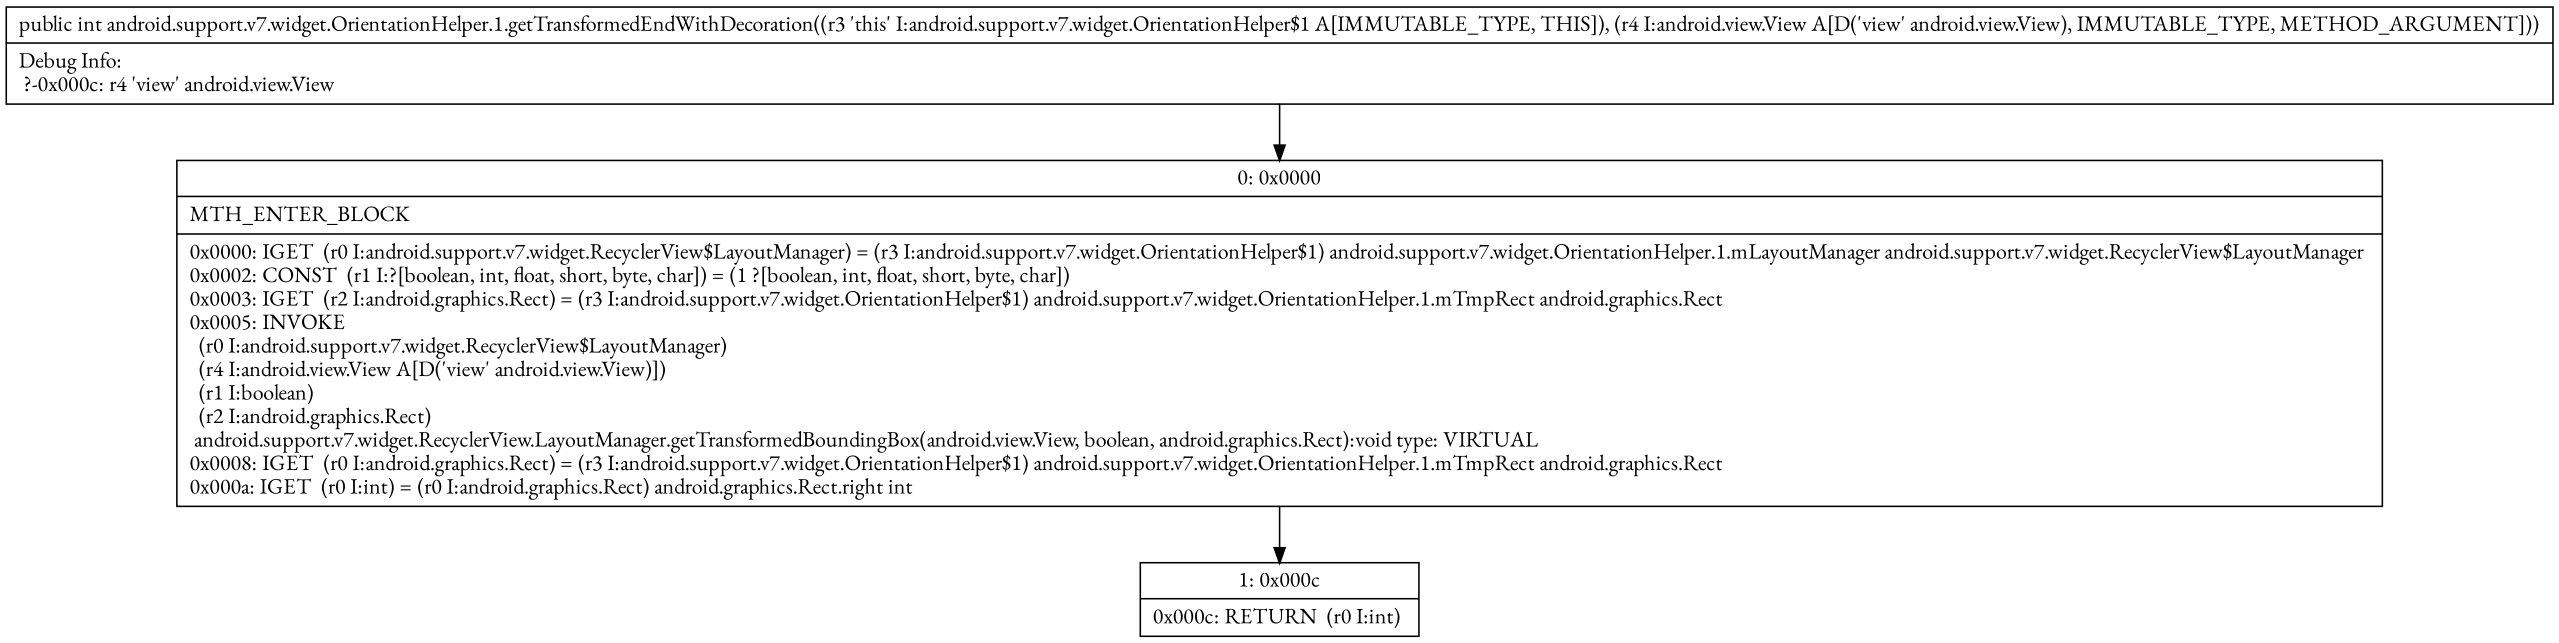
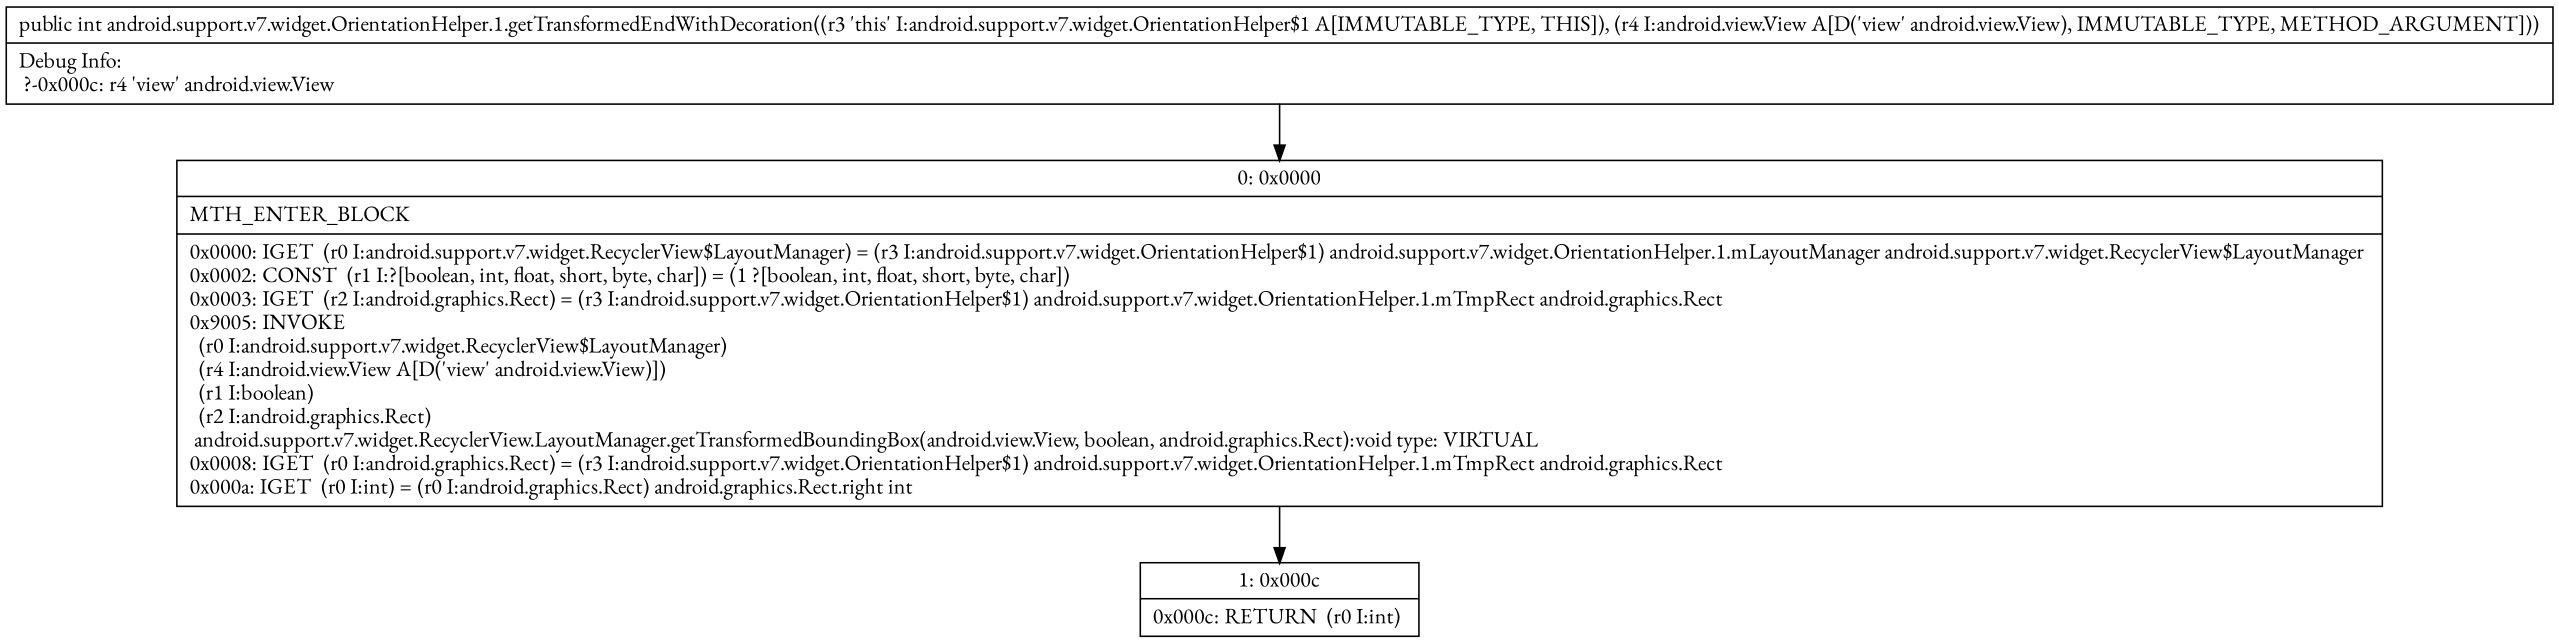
(272, 322) -> (272, 322)
